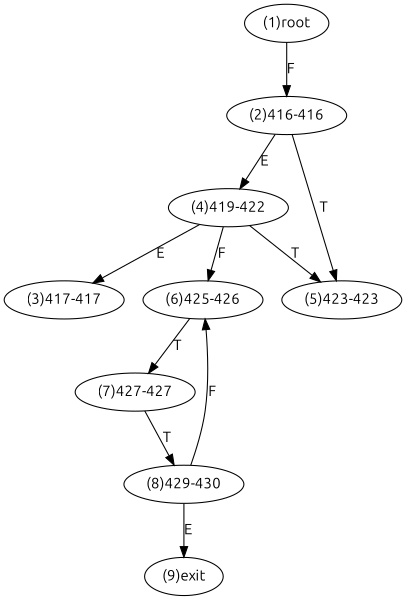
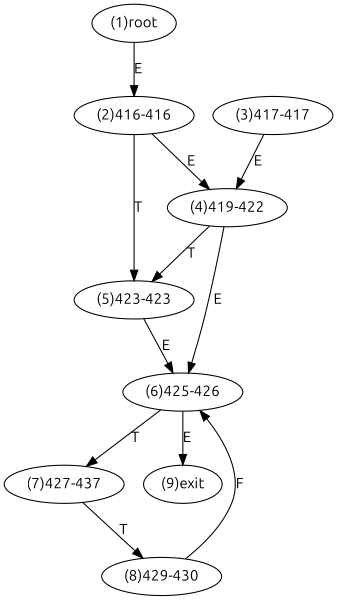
(291, 69) -> (138, 69)
(151, 251) -> (253, 157)
(222, 254) -> (218, 300)
none -> (156, 341)
(135, 392) -> (64, 484)
(184, 525) -> (183, 433)
